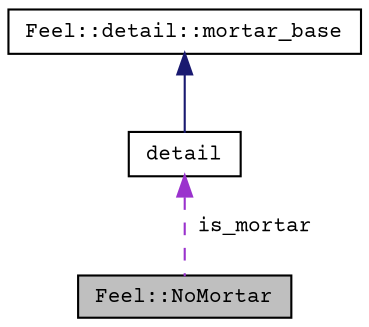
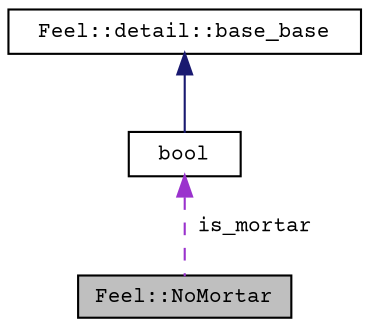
(185, 32) -> (185, 32)
(185, 154) -> (185, 154)
